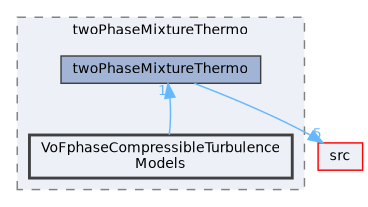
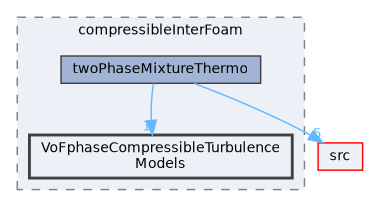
(161, 31) -> (161, 31)
(171, 116) -> (151, 102)
